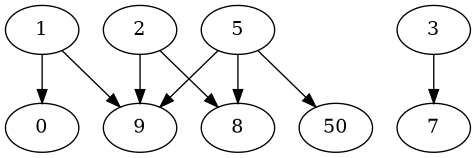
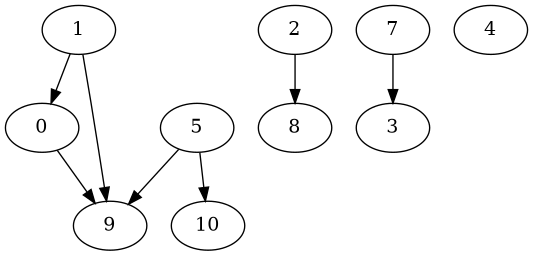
none -> (491, 30)
(140, 72) -> (72, 171)
(238, 72) -> none
(434, 72) -> (393, 72)
(336, 128) -> (208, 226)
